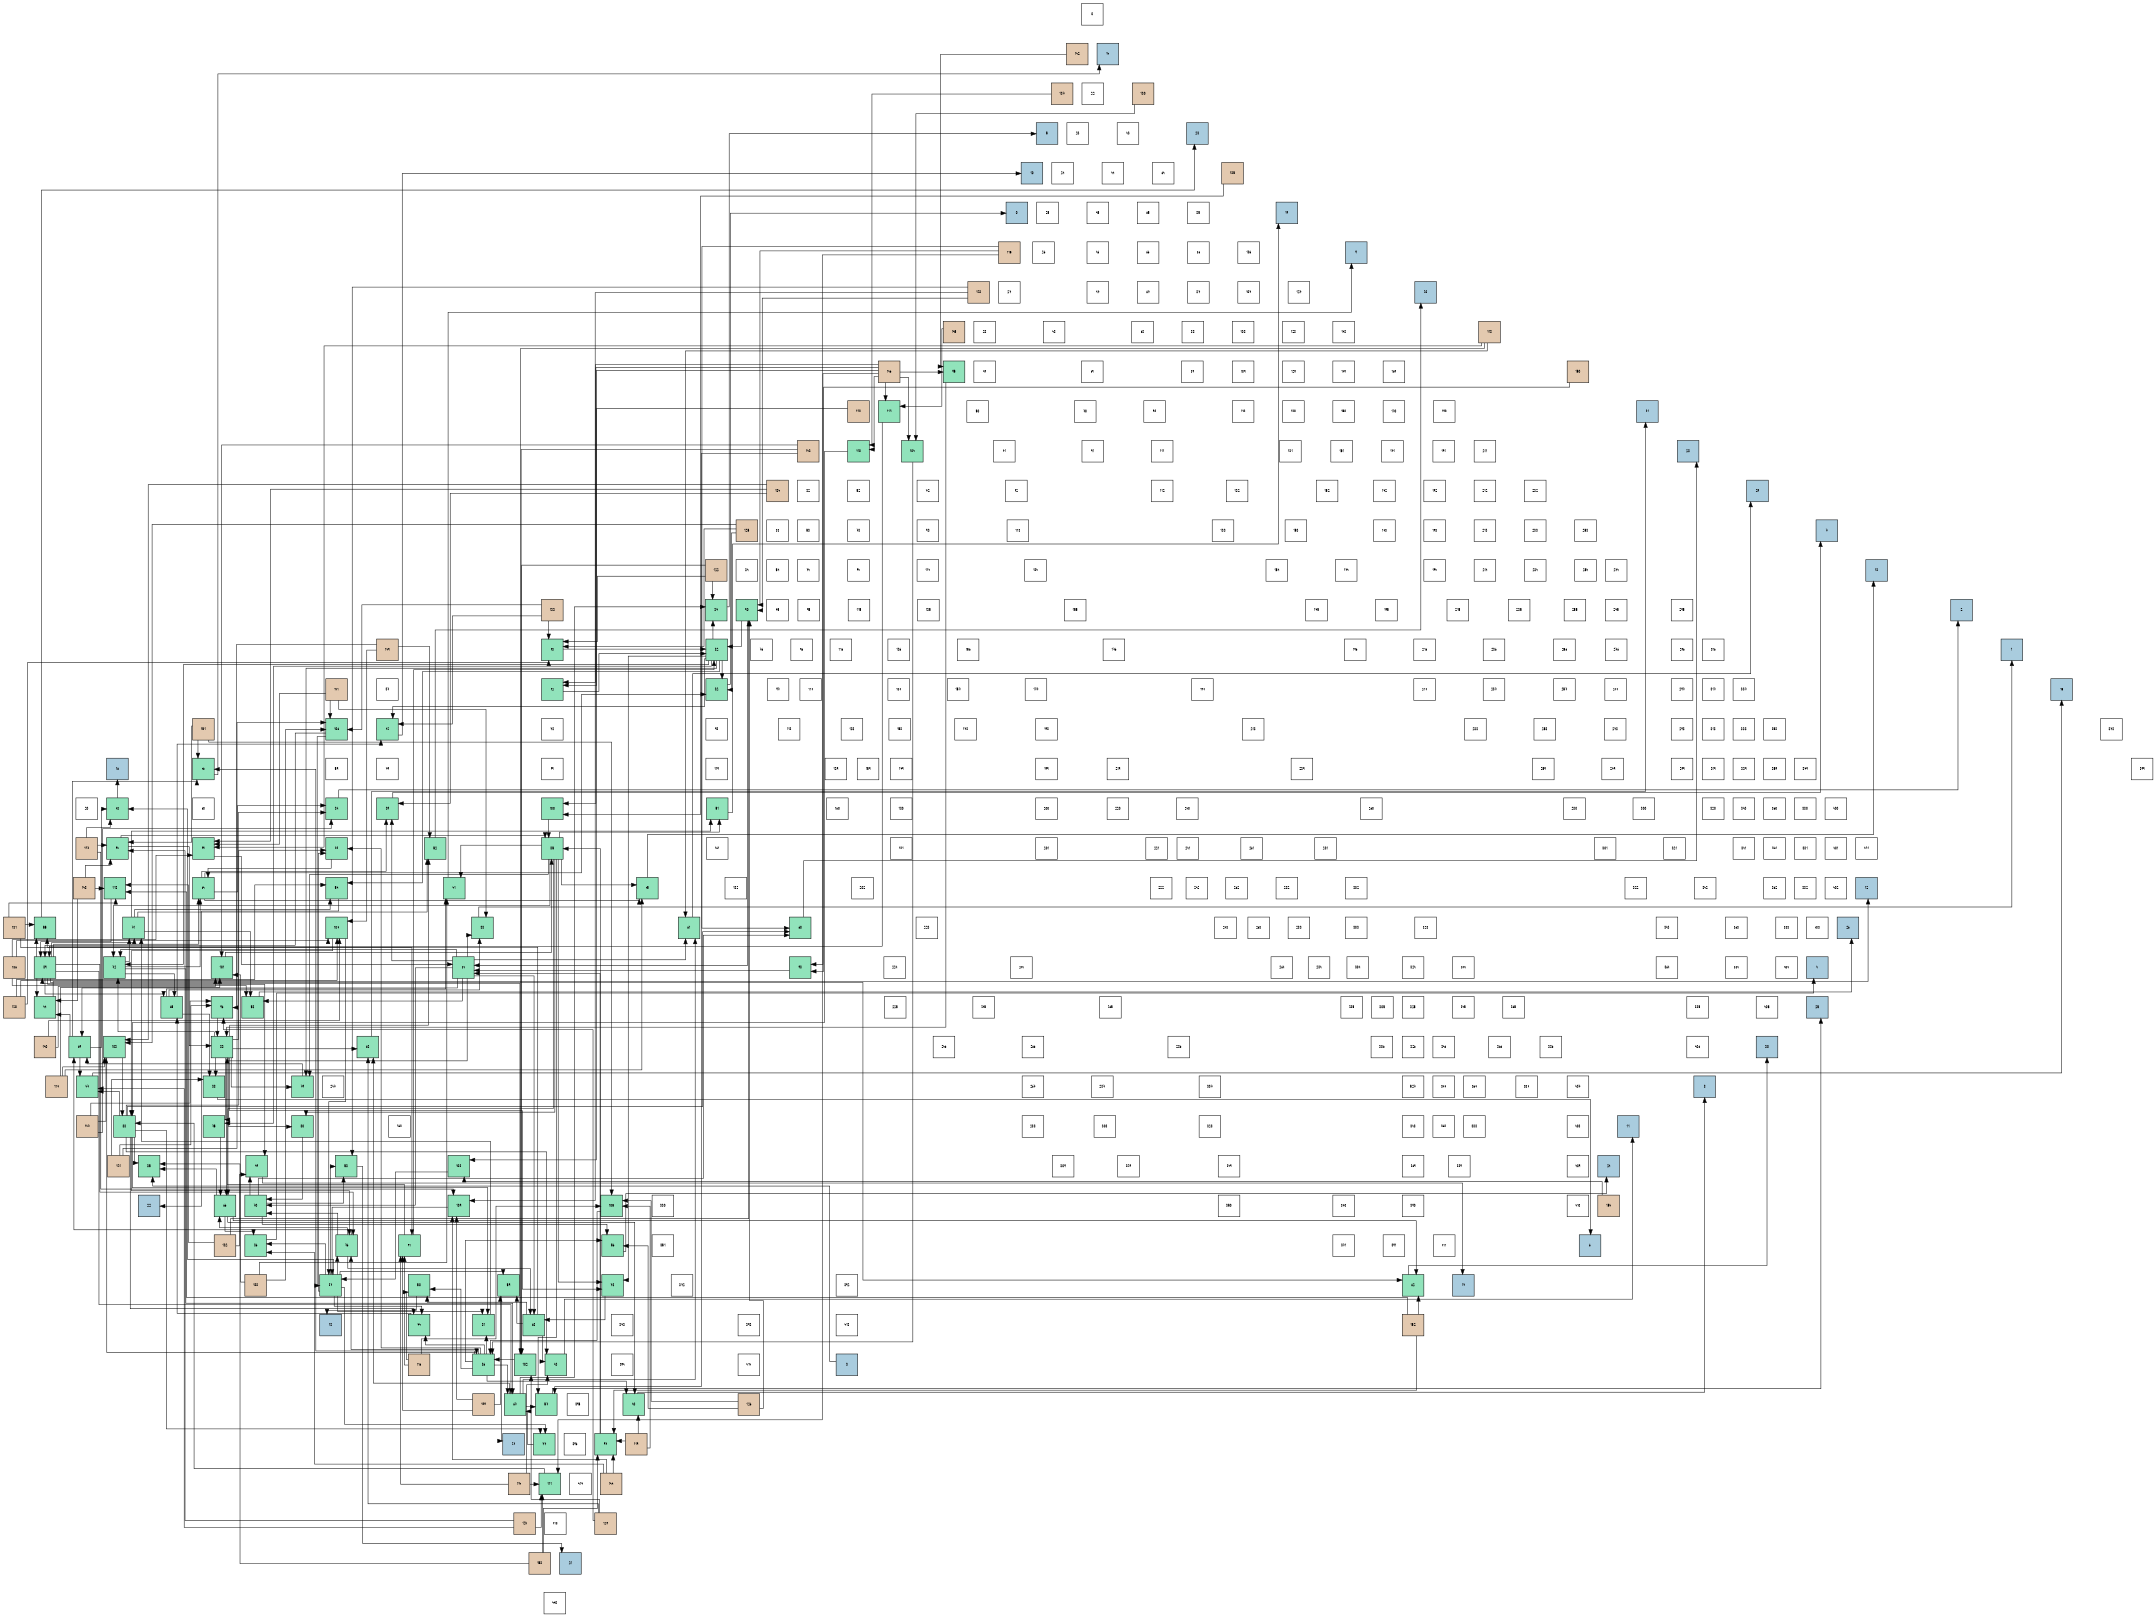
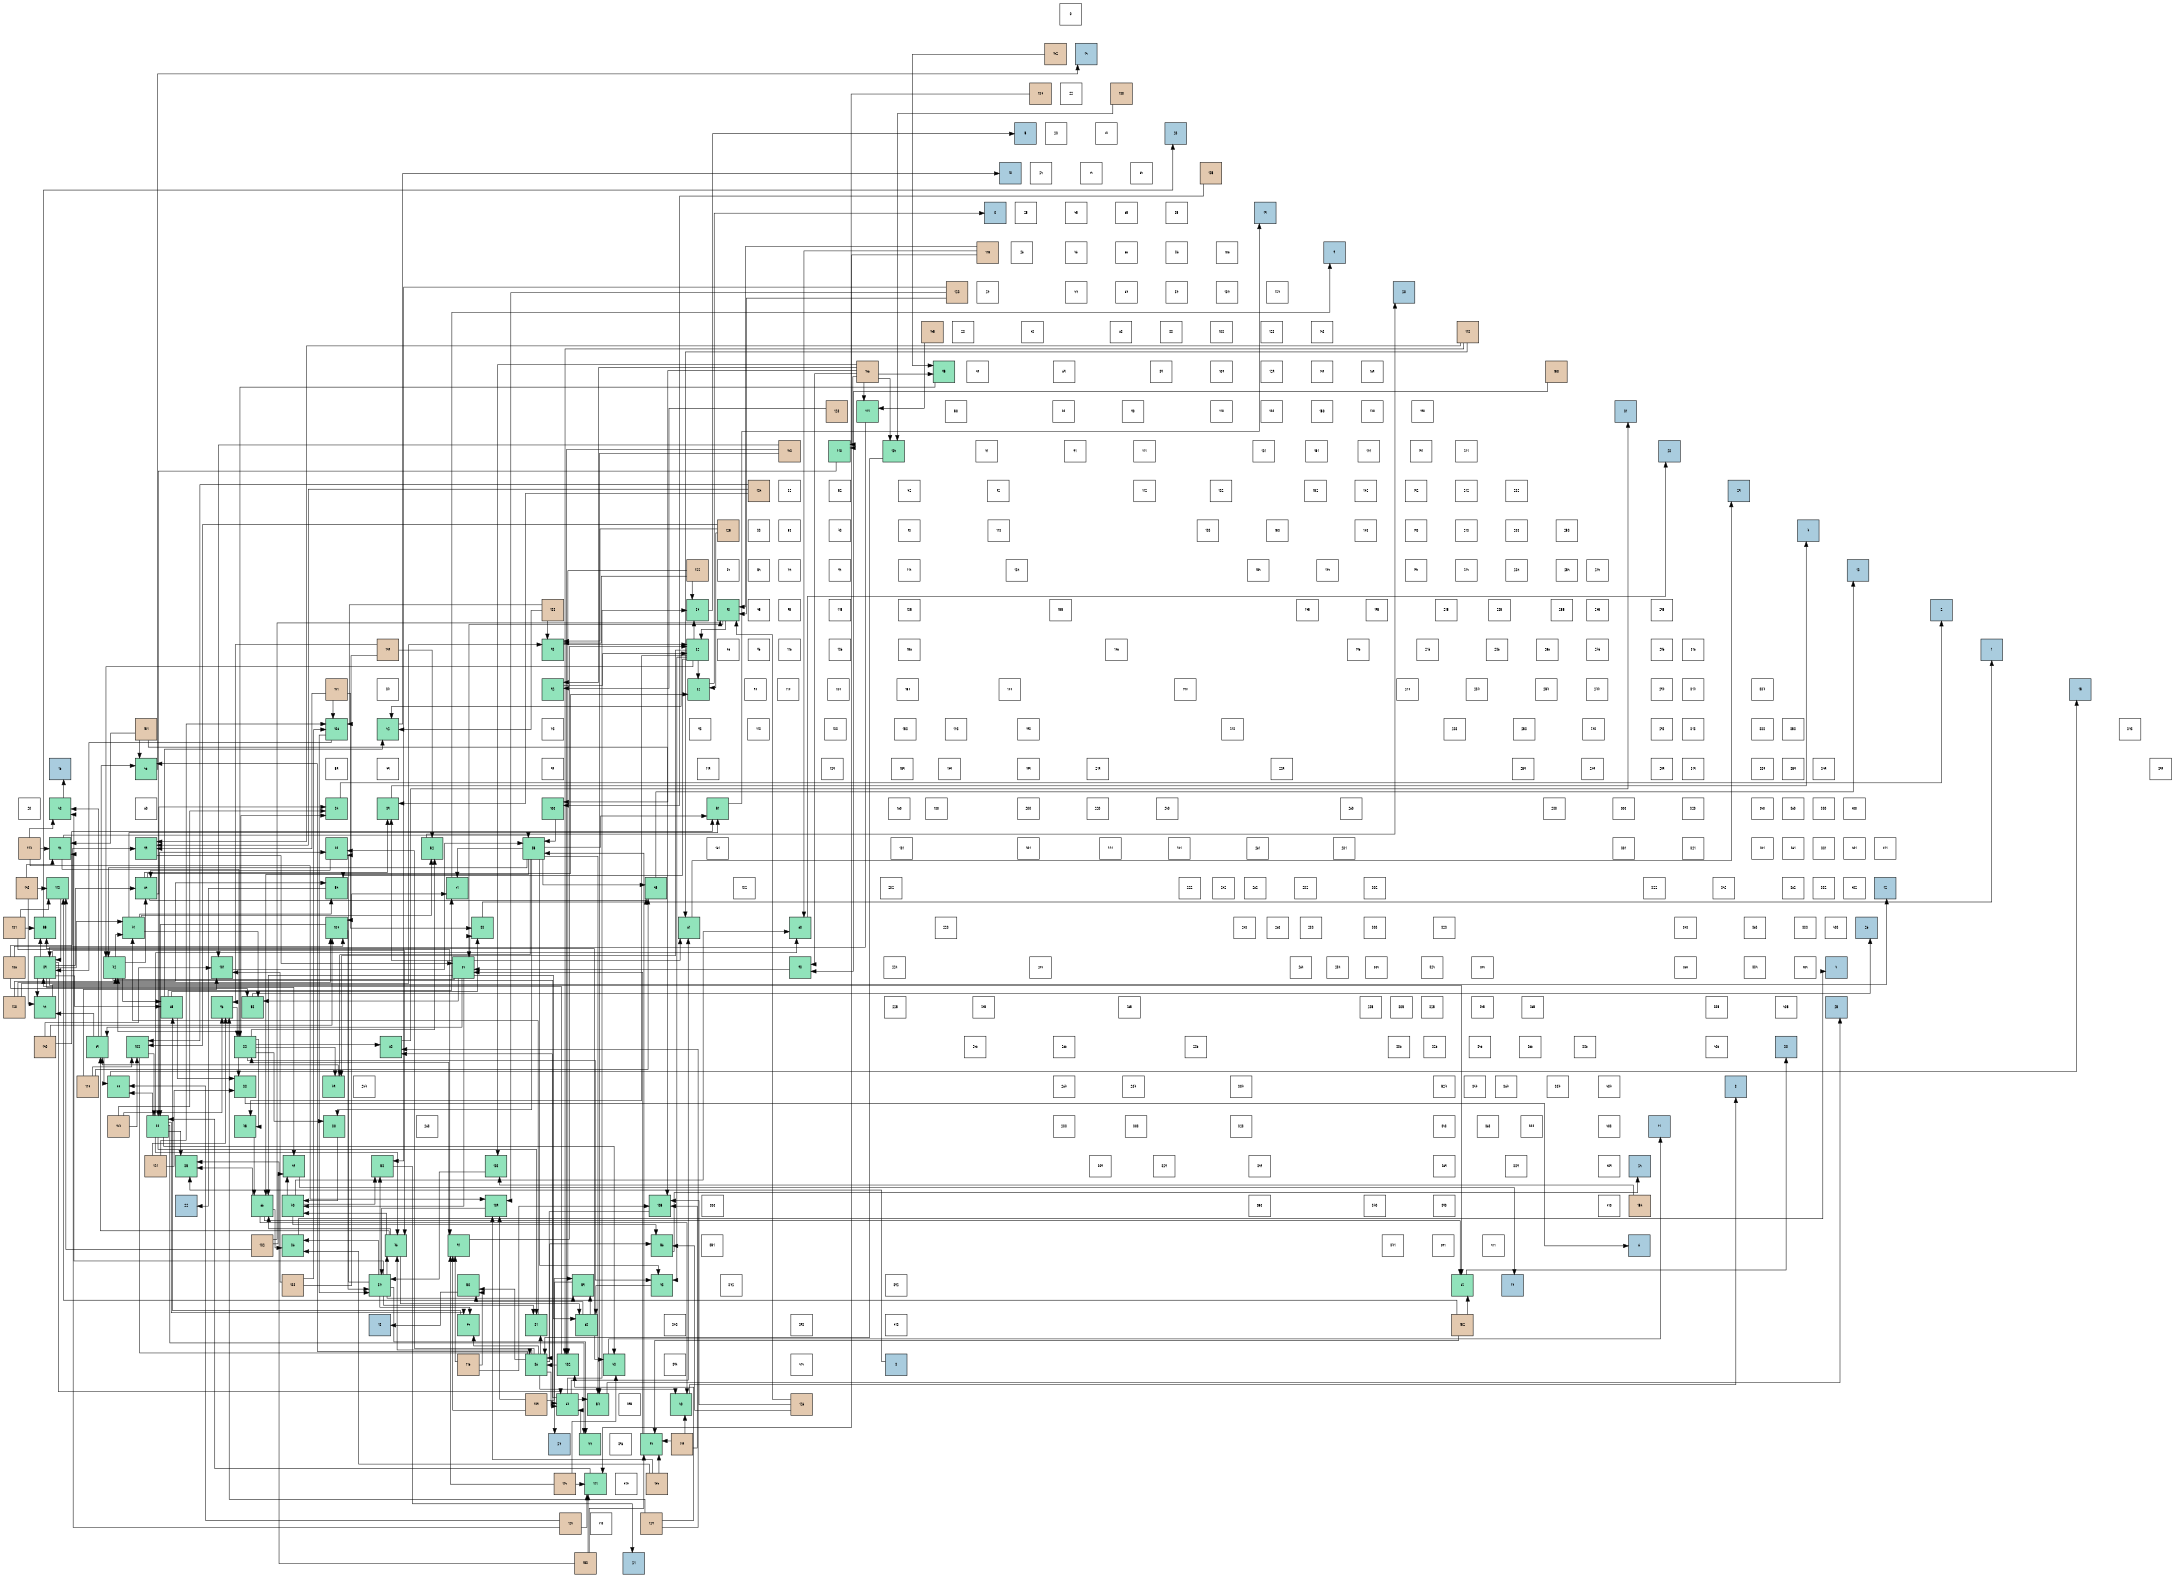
none -> (281, 832)
(555, 1603) -> none
